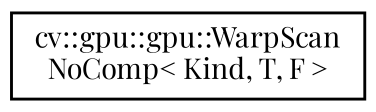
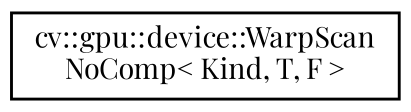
(188, 56) -> (205, 56)
